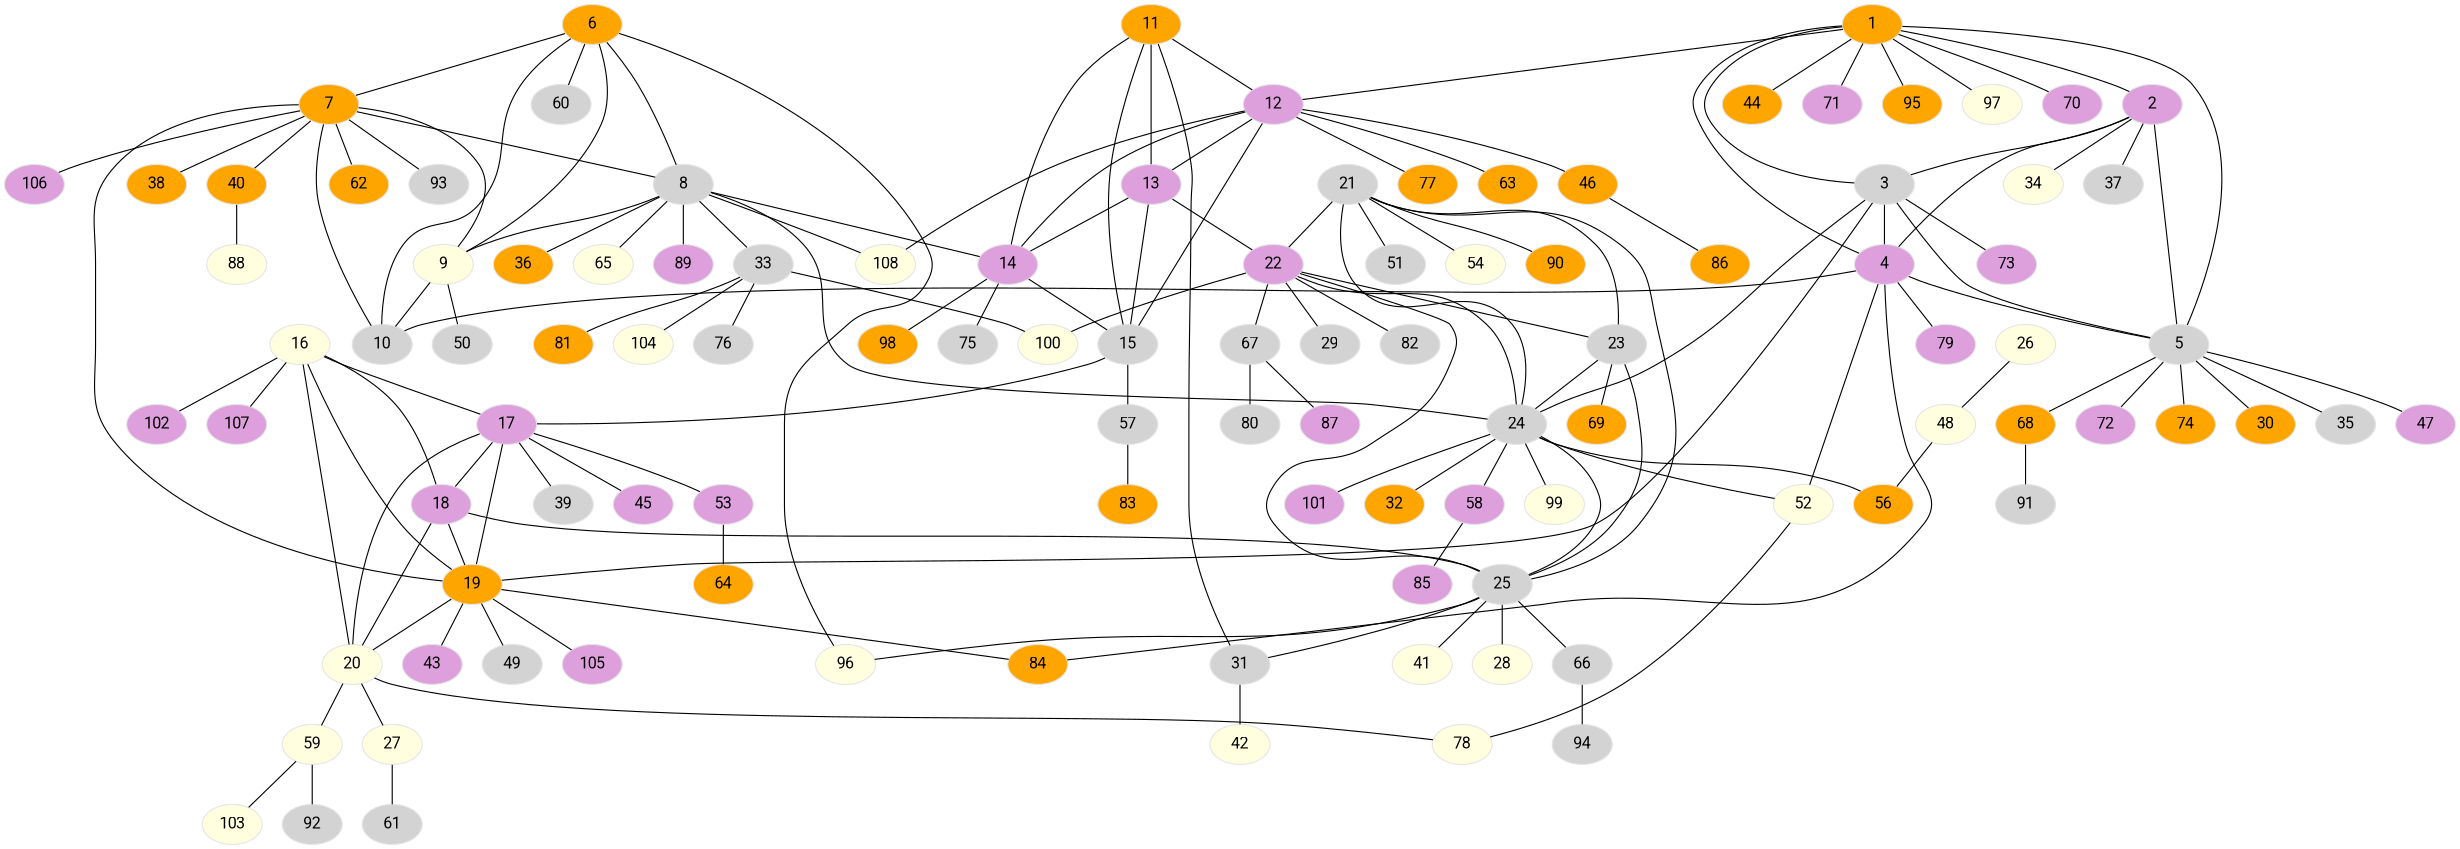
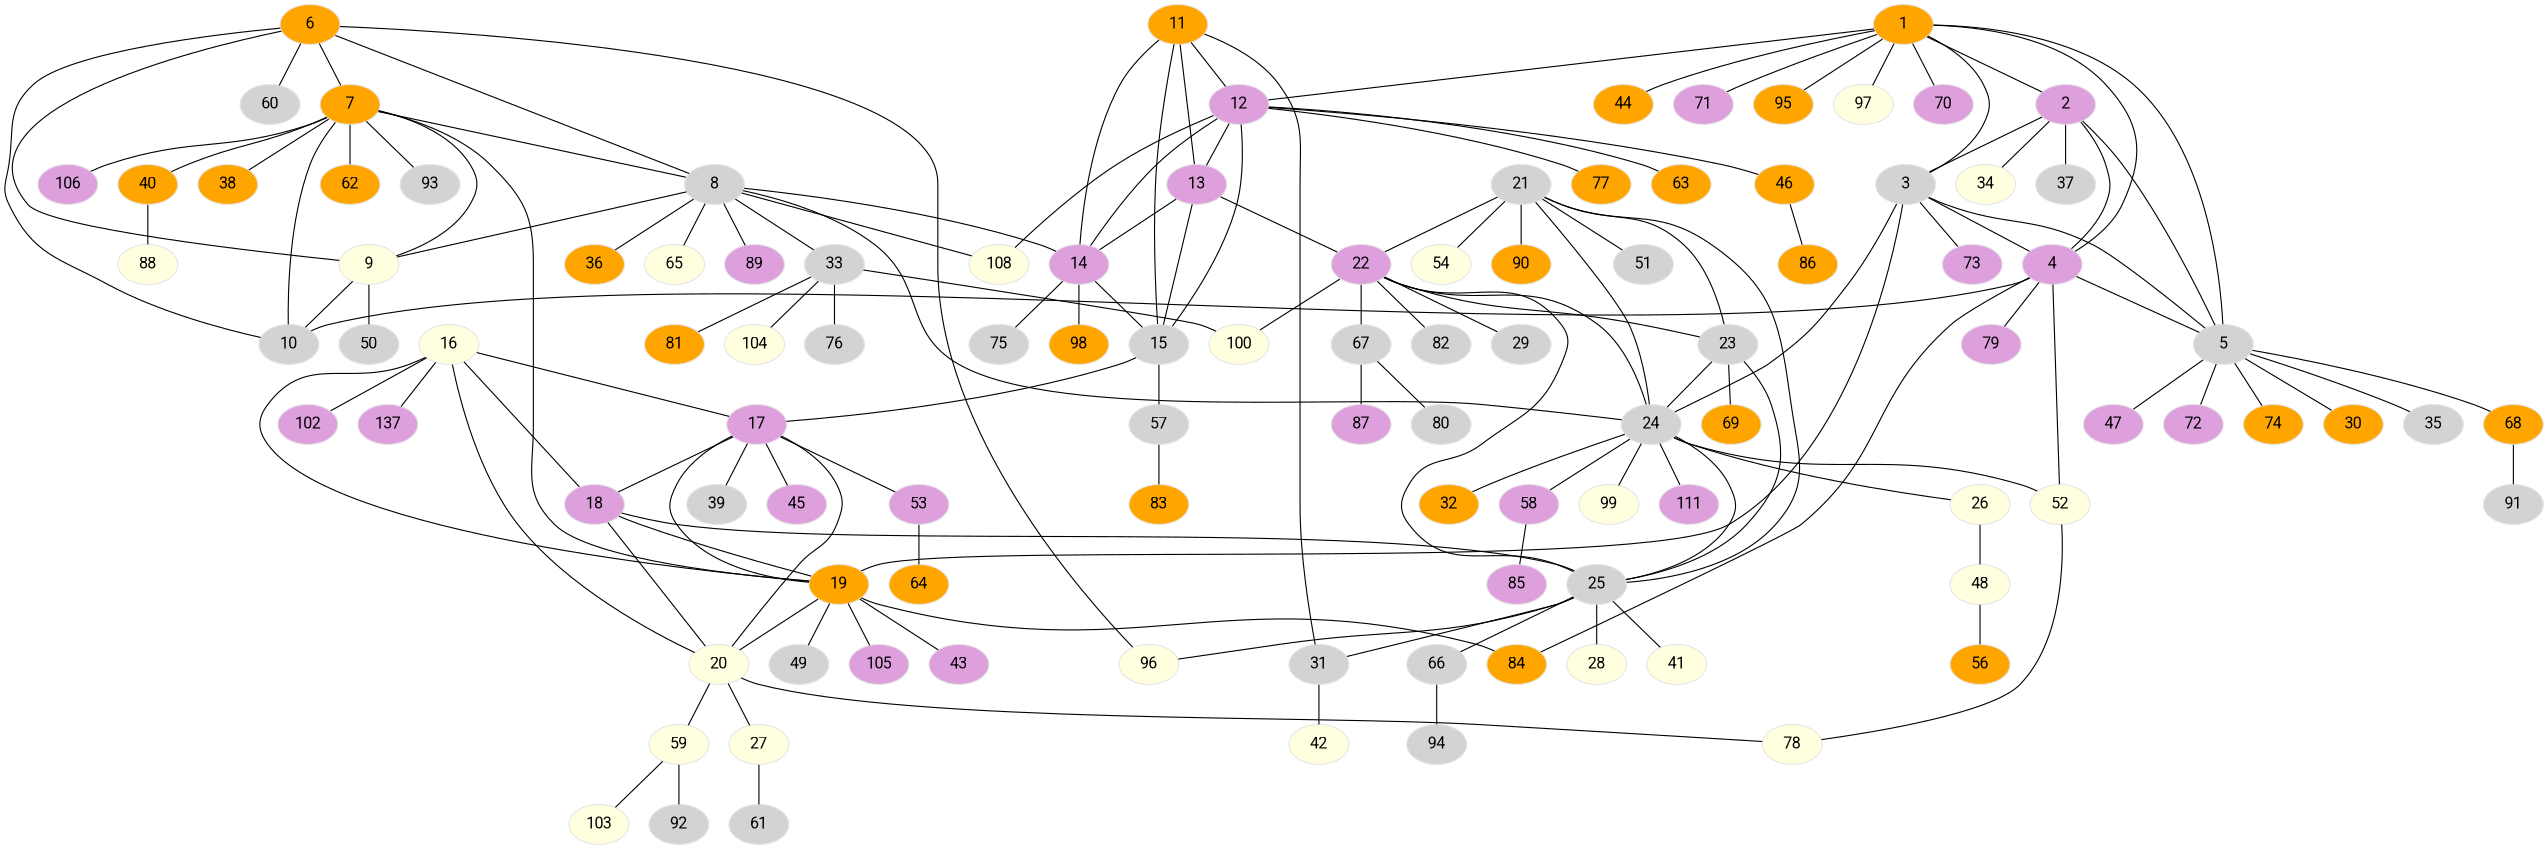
(237, 424) -> (388, 424)
(1700, 464) -> (1811, 476)
(1314, 504) -> (1689, 504)
